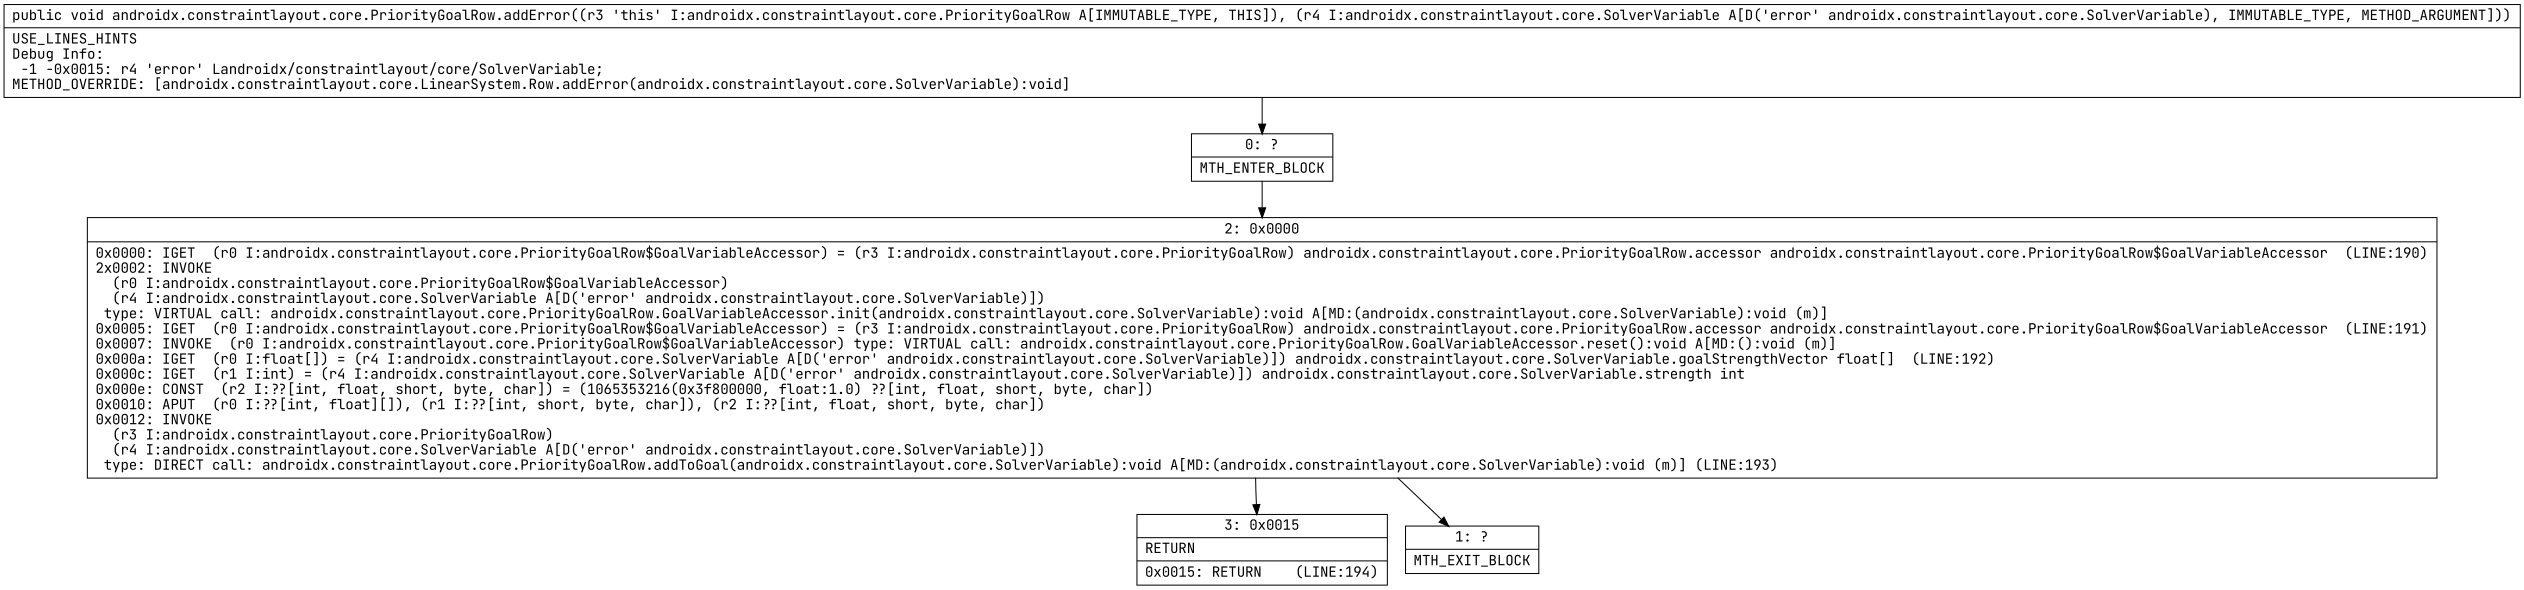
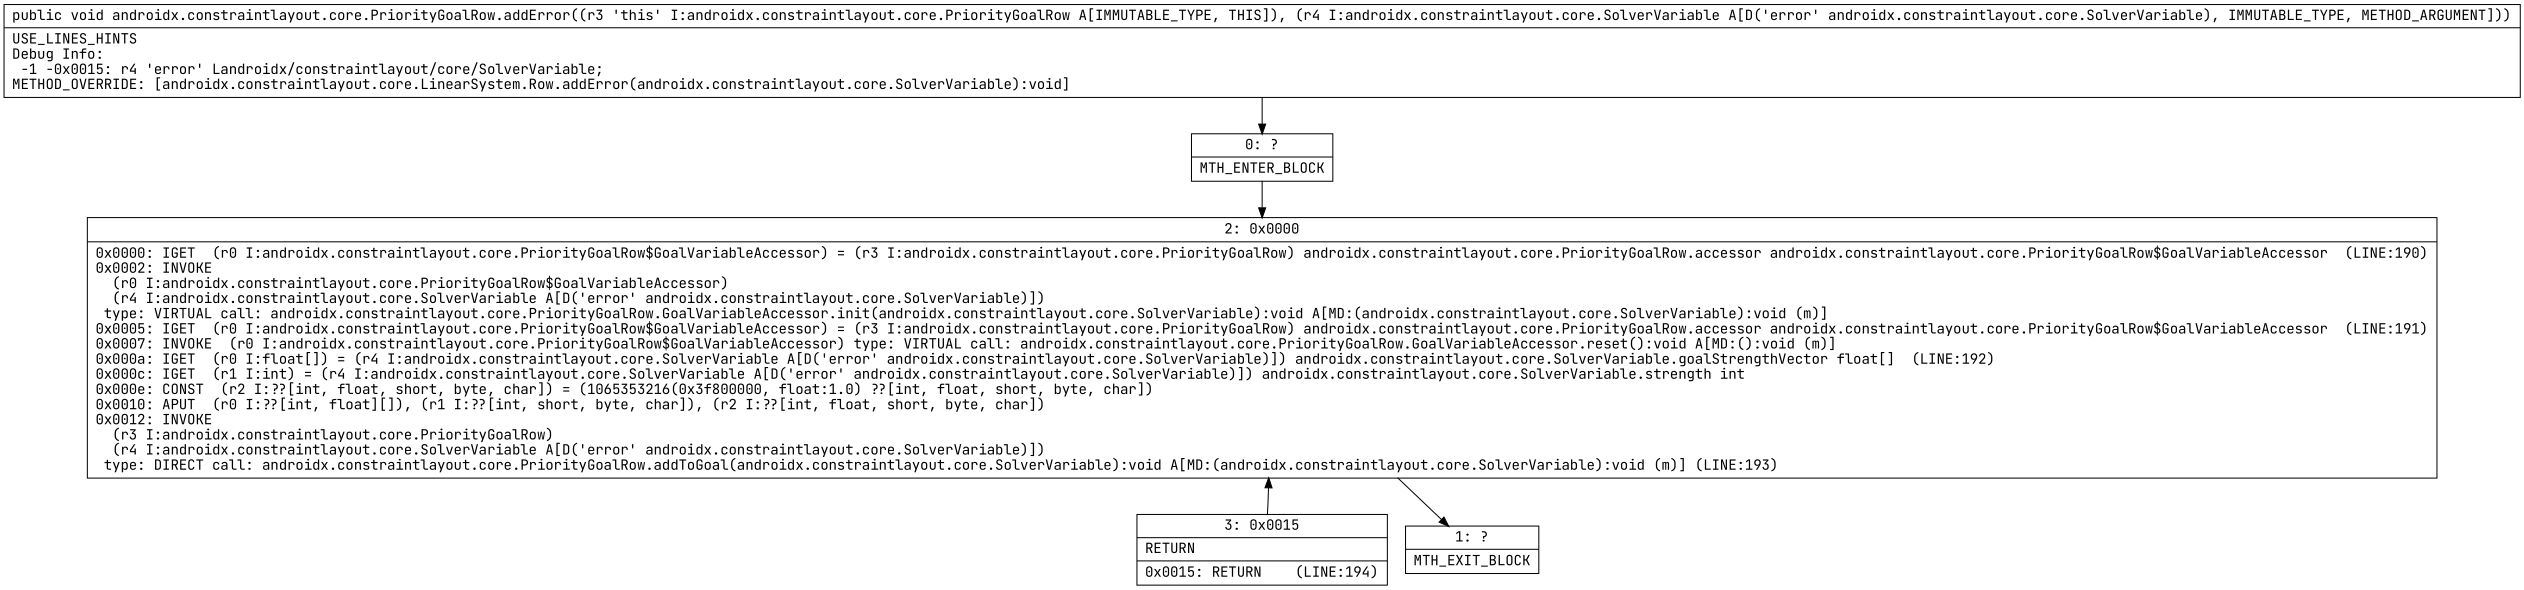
(163, 269) -> (163, 269)
(1256, 491) -> (1268, 501)
